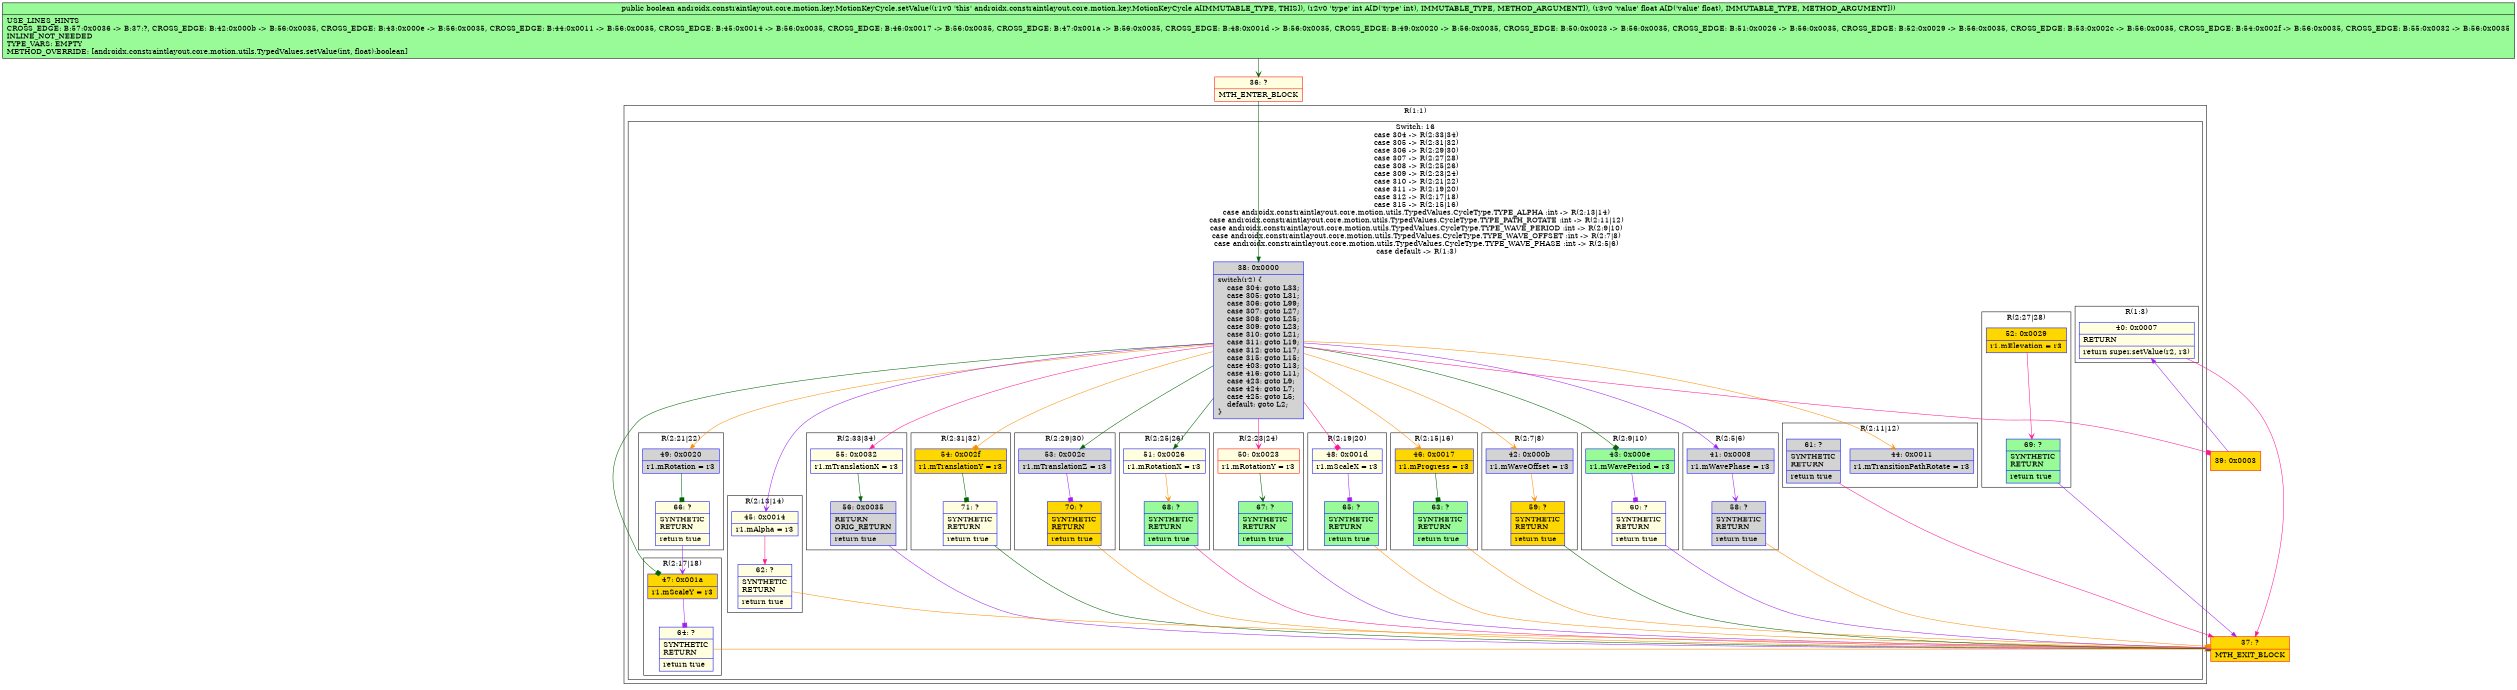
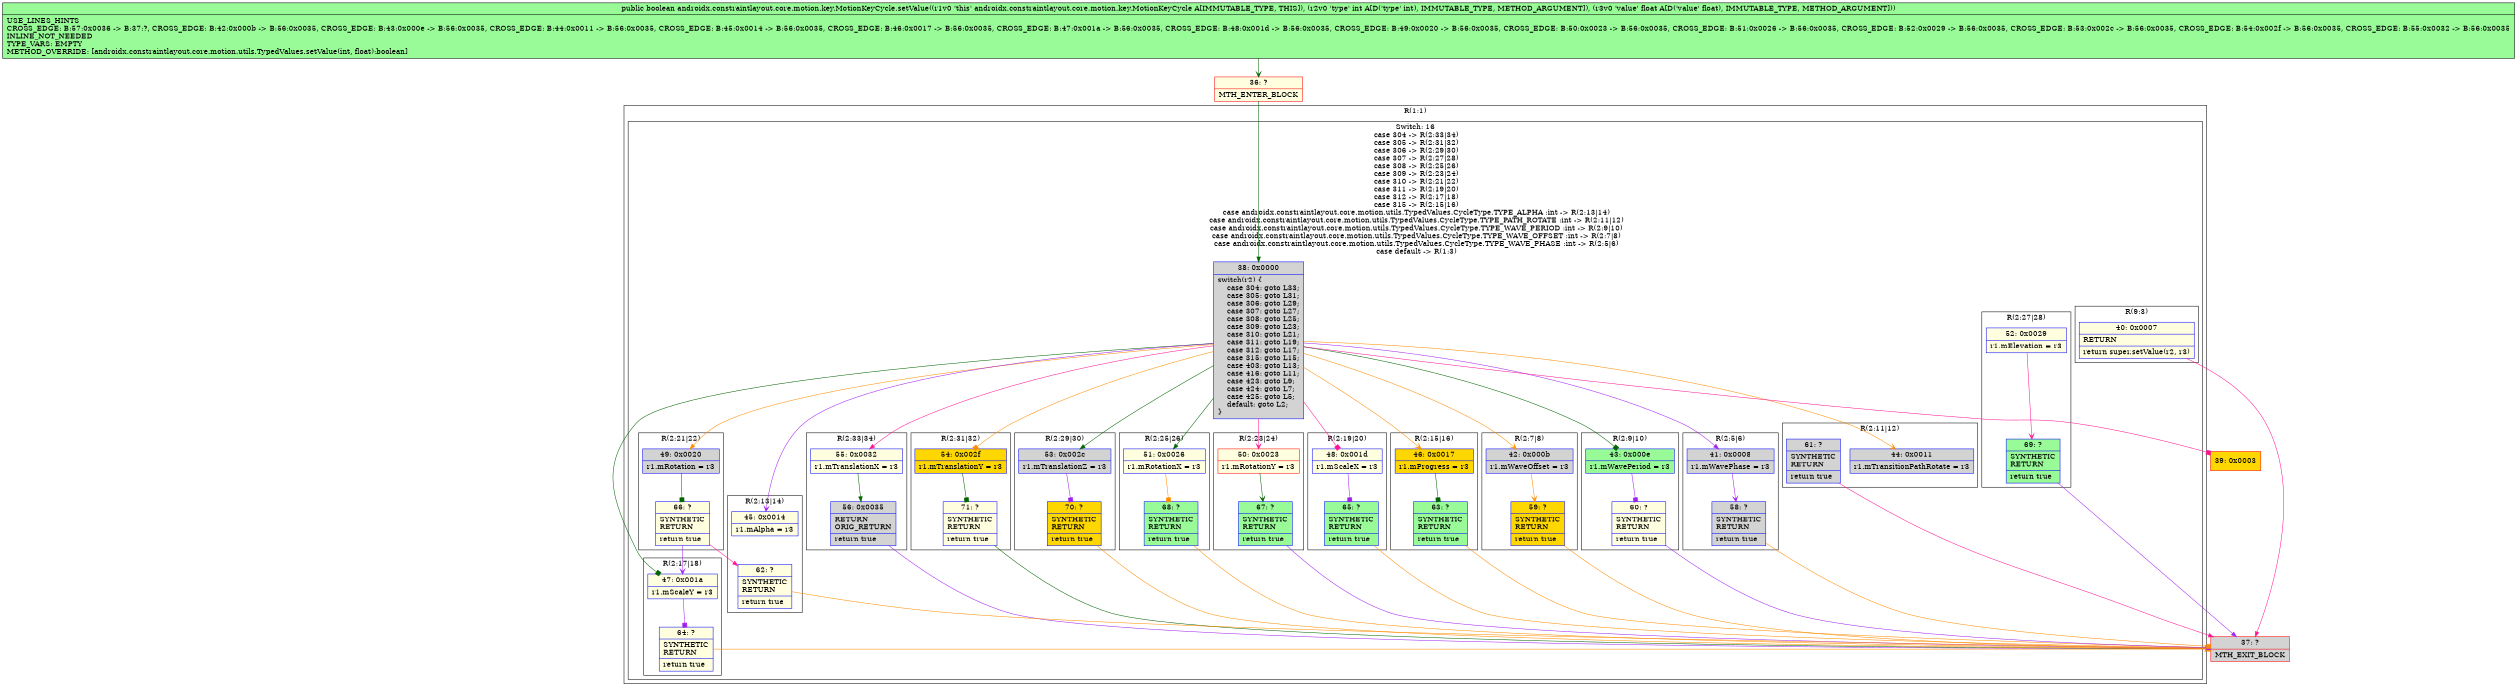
(1259, 304) -> (1259, 304)
(2137, 312) -> (2137, 312)
(2026, 340) -> (2026, 340)
(2191, 407) -> none
(1167, 485) -> (1167, 485)
(765, 547) -> (722, 553)
(683, 586) -> (683, 586)
(1760, 627) -> (1760, 627)
(1457, 630) -> (1457, 630)
(2250, 649) -> (2250, 649)
